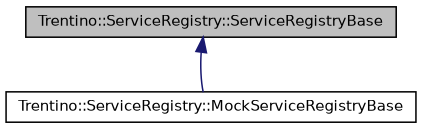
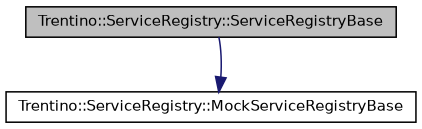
(201, 72) -> (221, 57)
